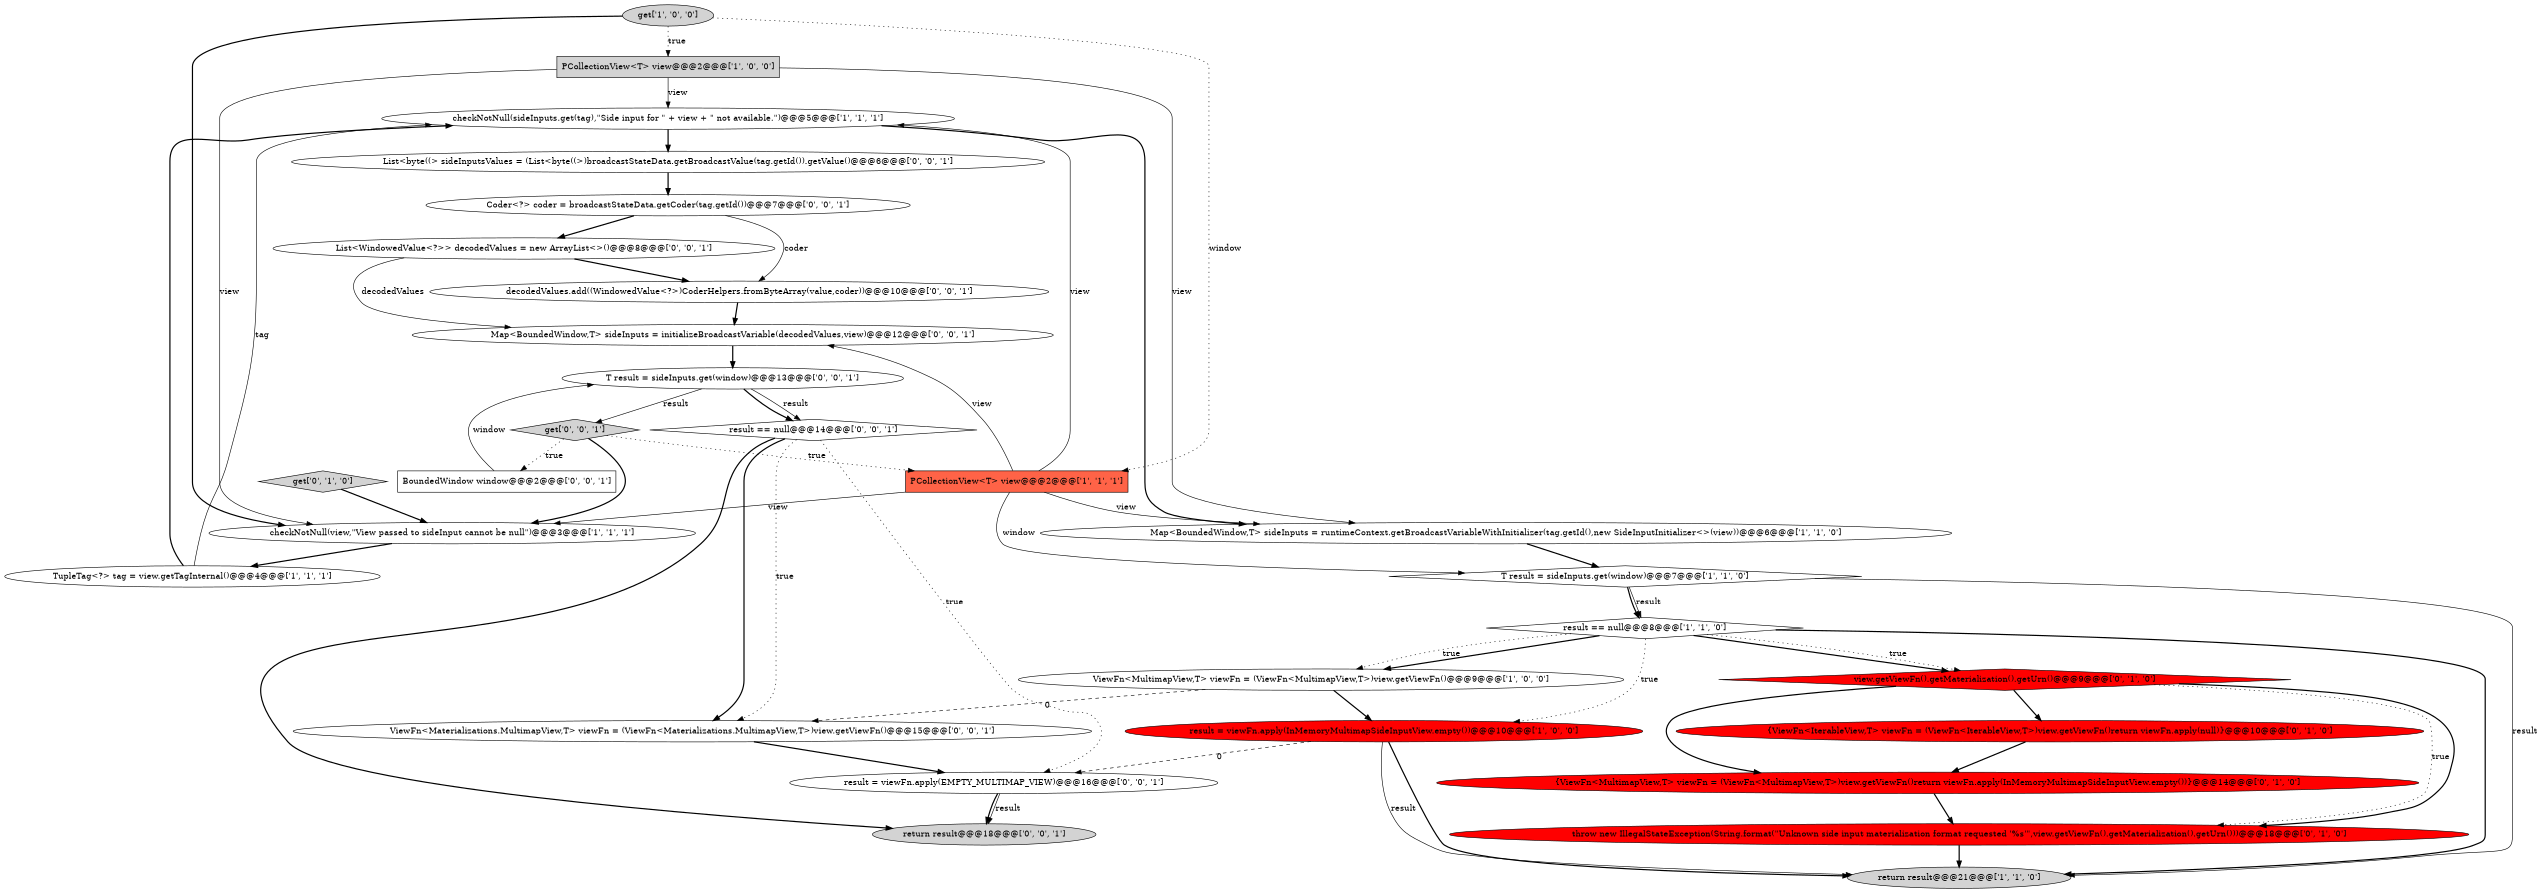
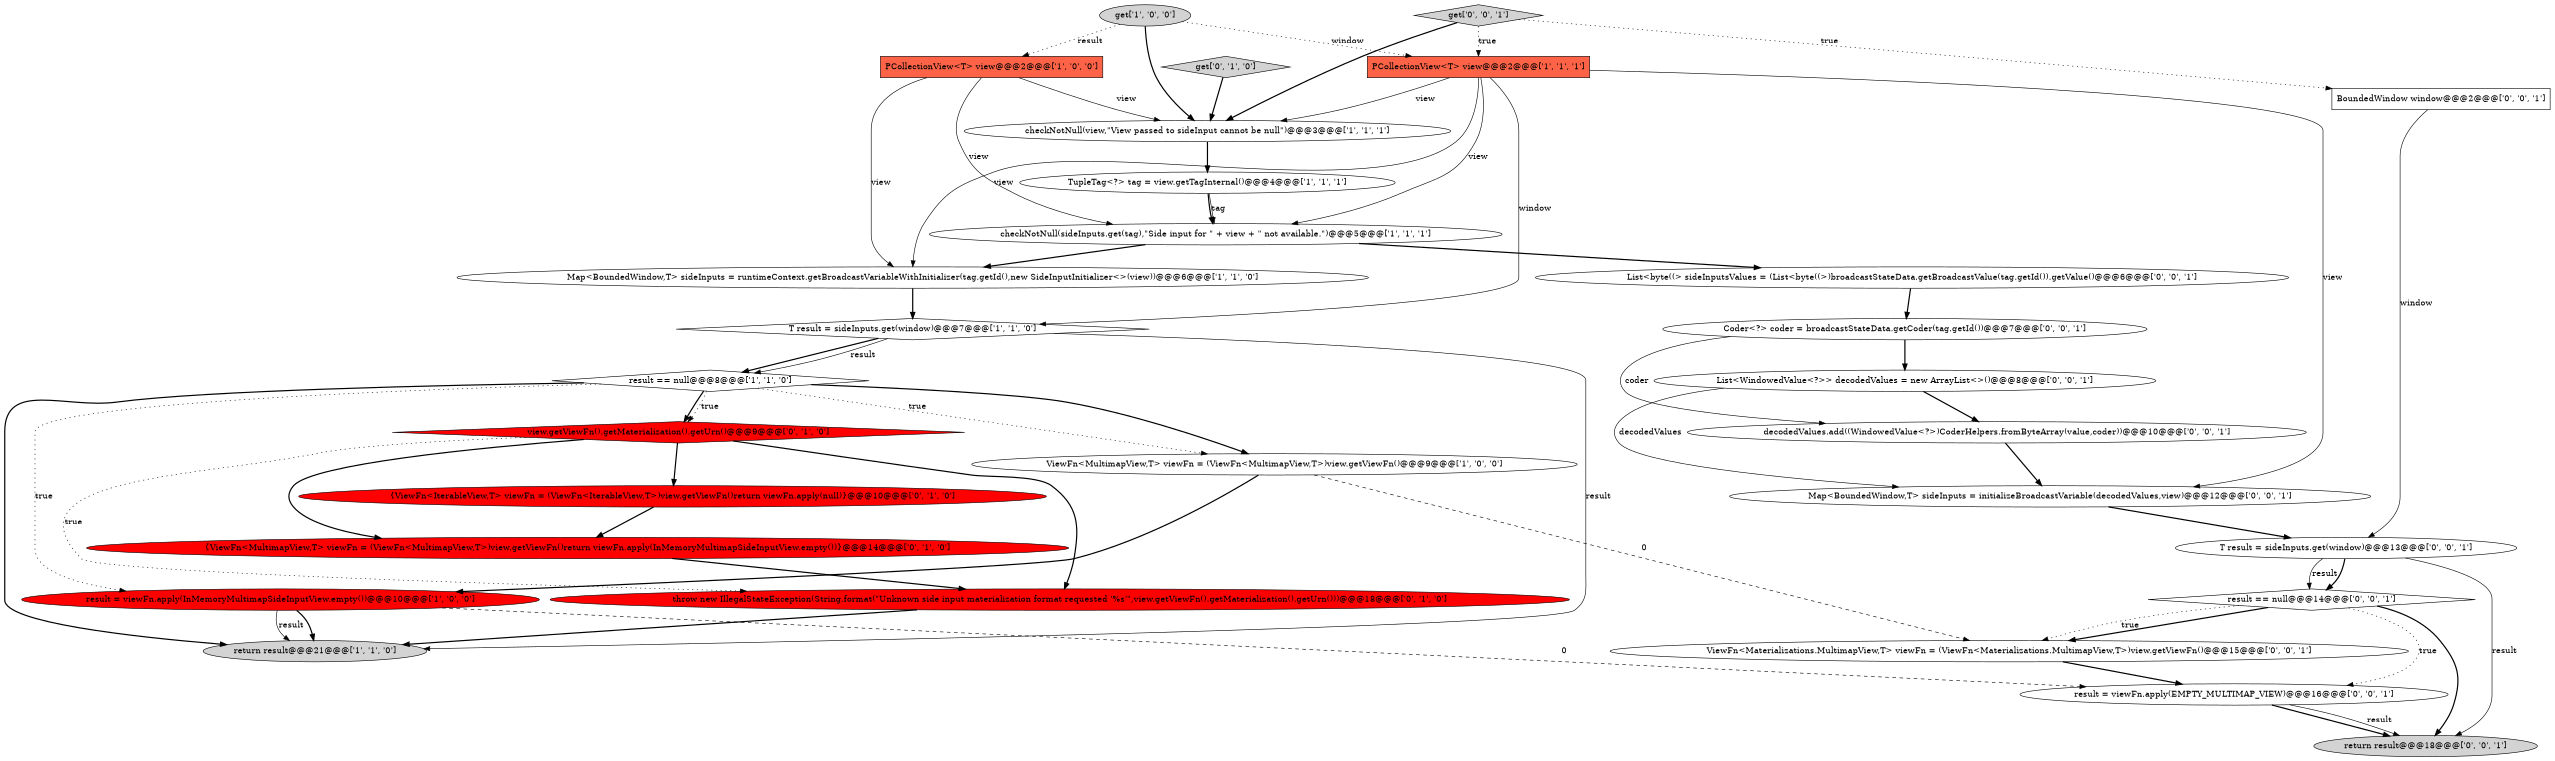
(677, 41) -> (1090, 41)
(668, 67) -> (992, 67)
(652, 405) -> (2492, 623)
